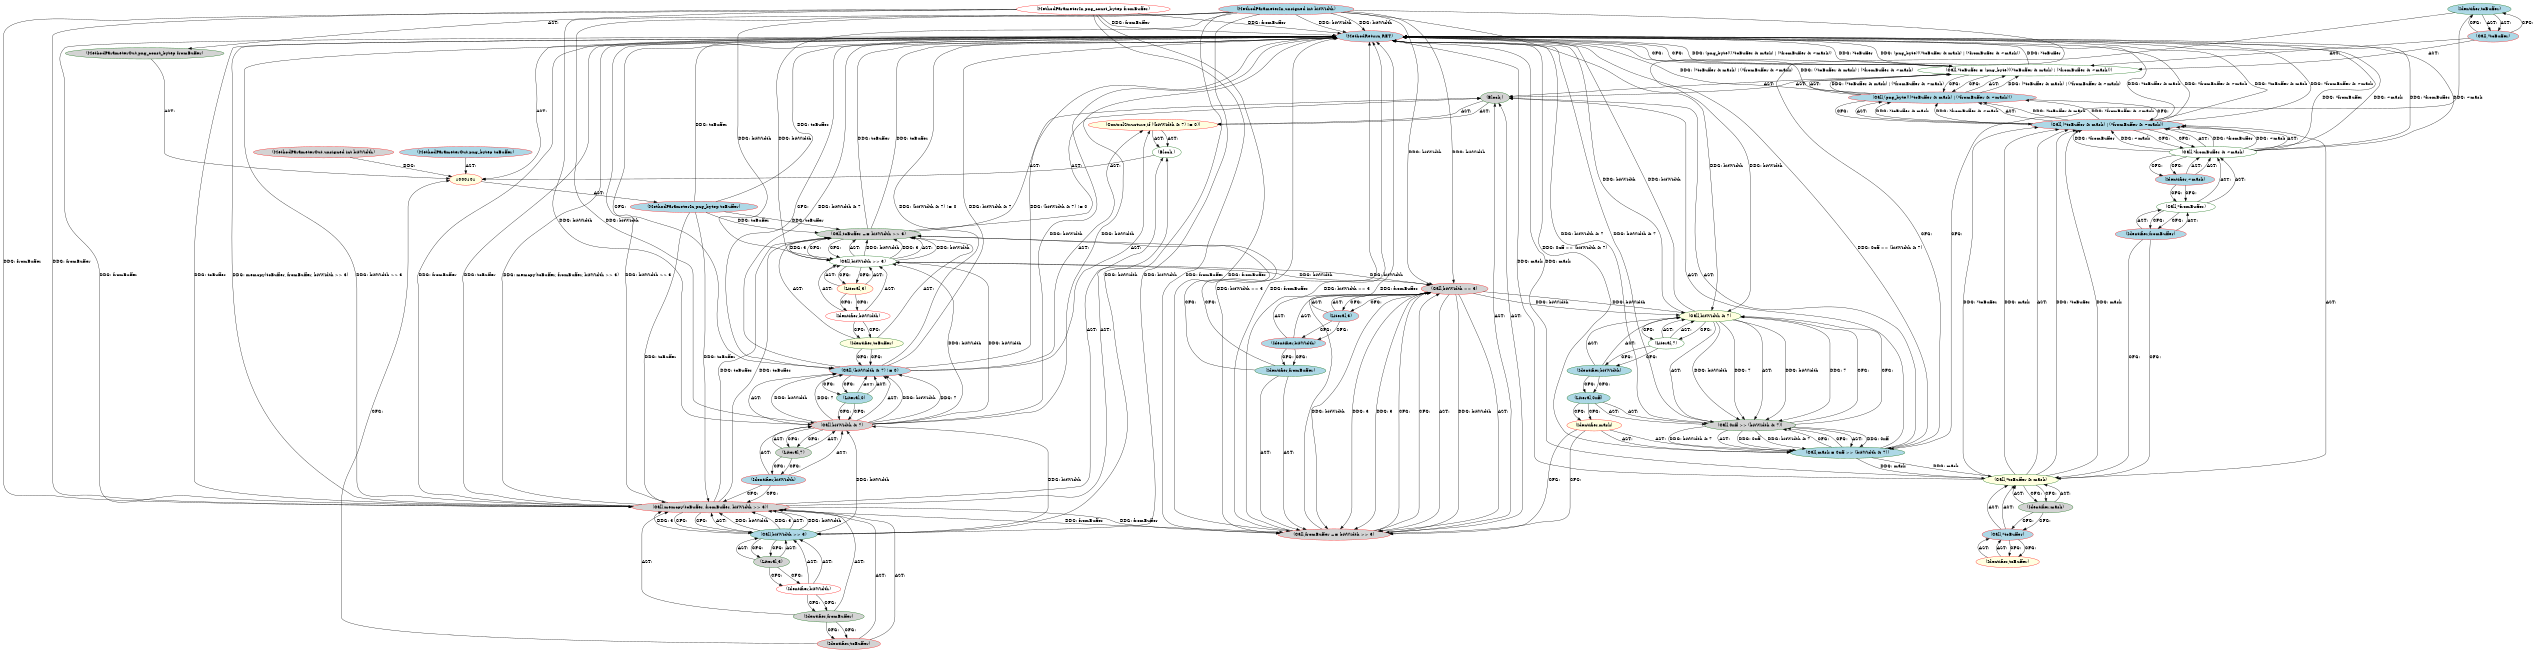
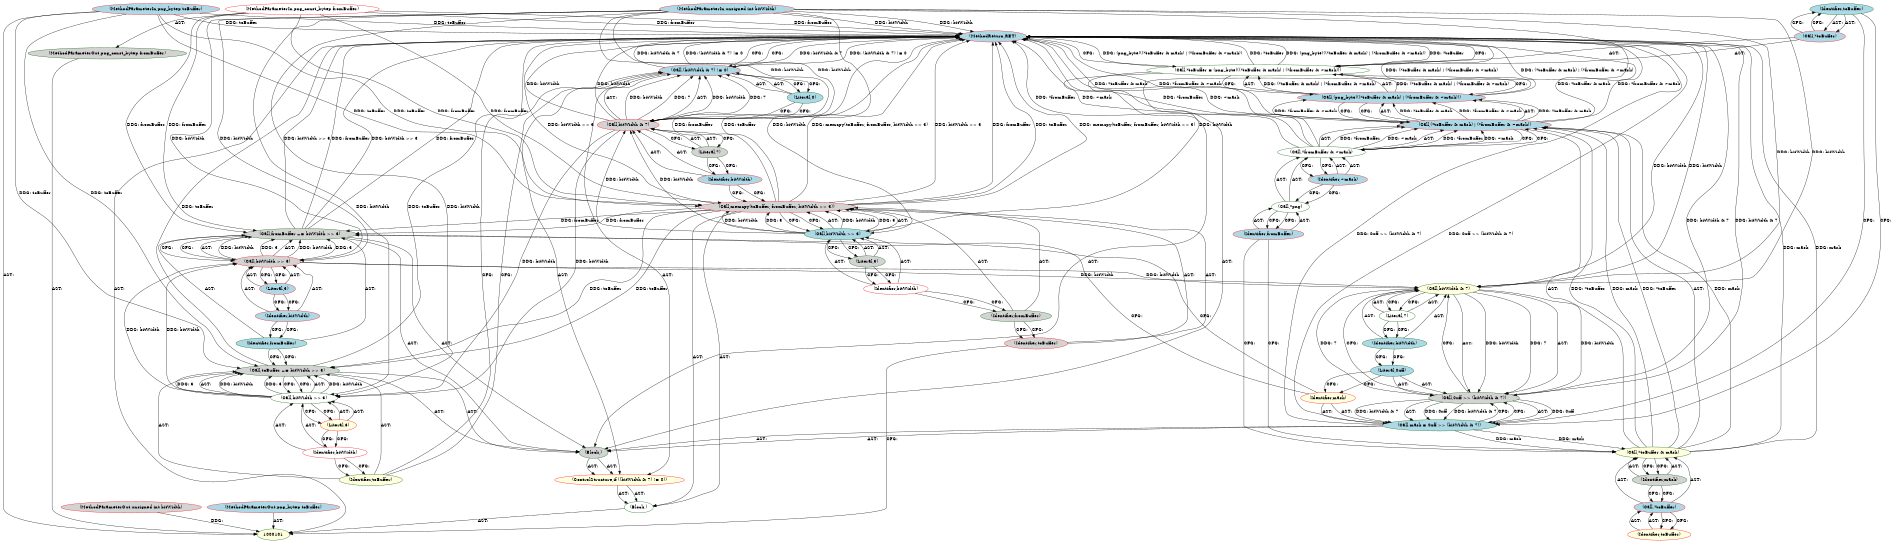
(466, 180) -> (273, 535)
(568, 192) -> (3, 347)
(2186, 207) -> (1290, 207)
(1334, 535) -> (300, 234)
